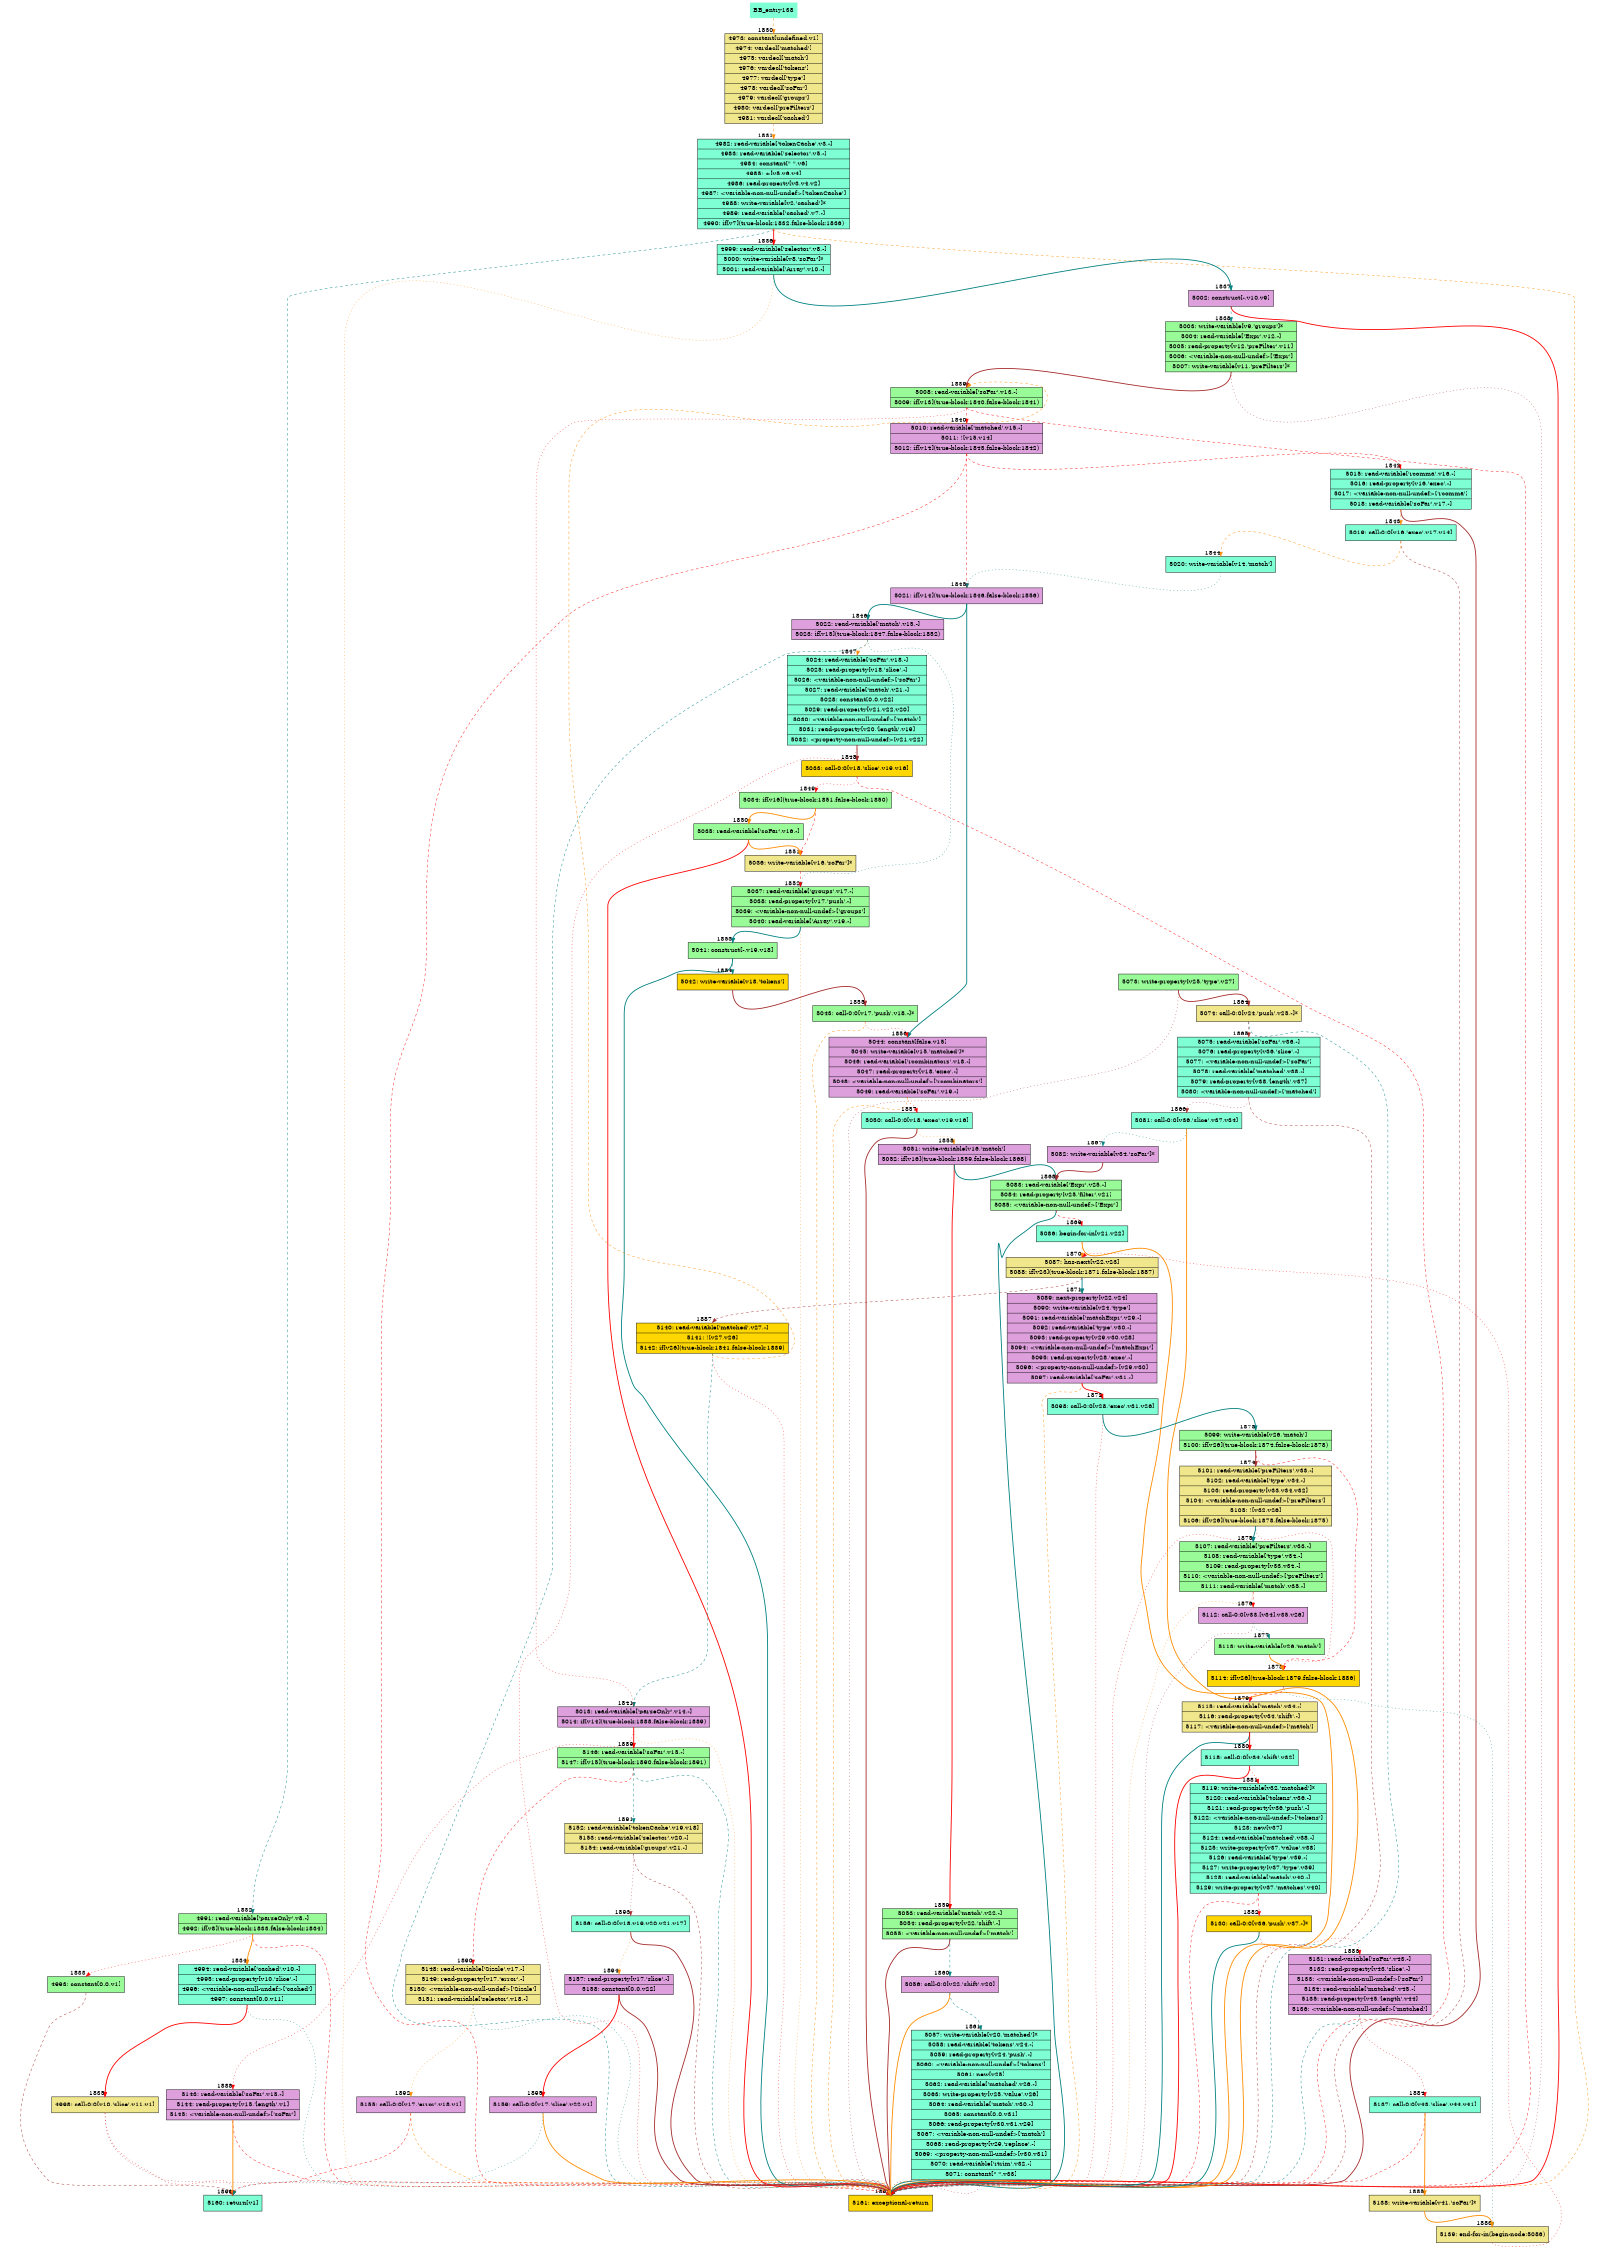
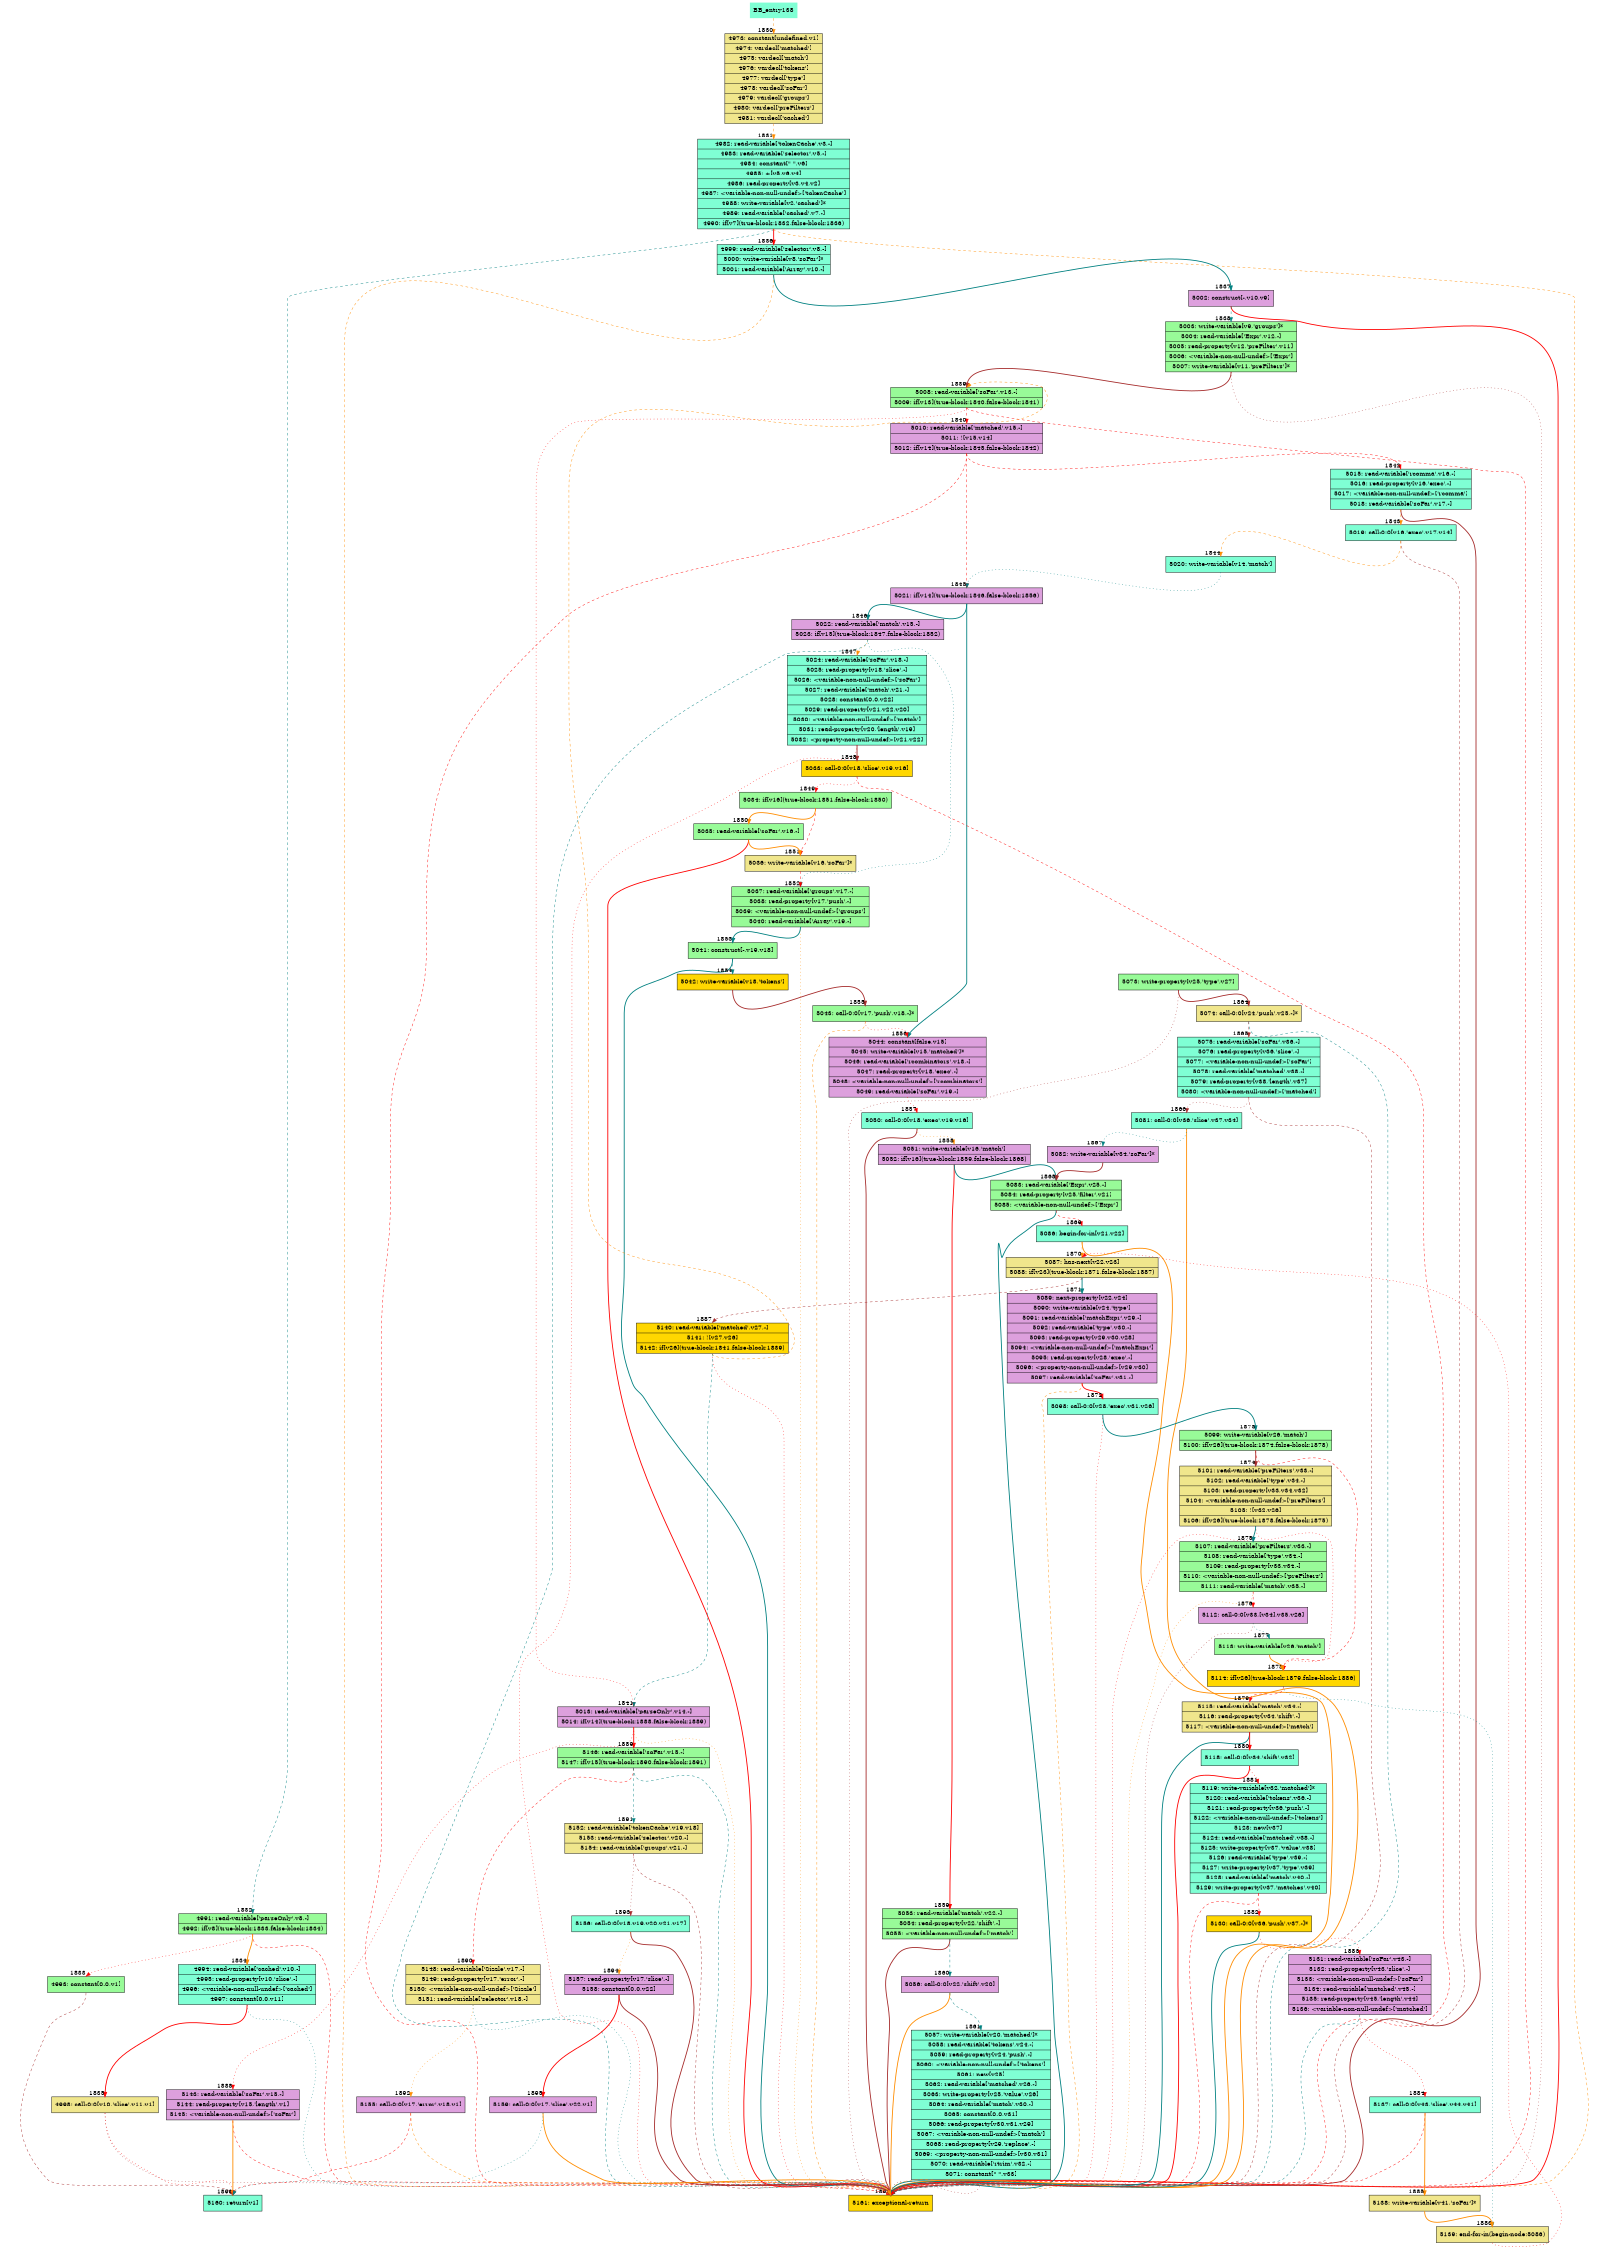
(344, 1276) -> (344, 1276)
(833, 1634) -> none
